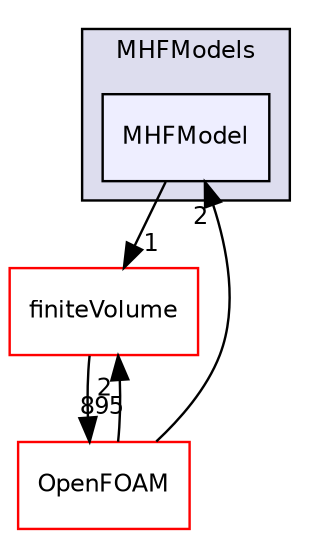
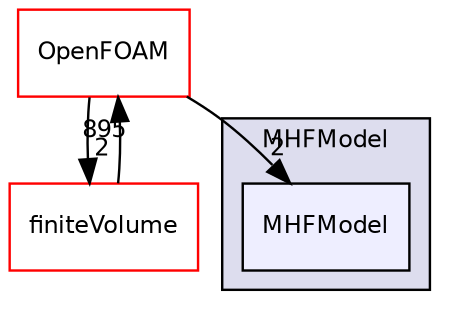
(186, 52) -> (326, 141)
(149, 215) -> none
